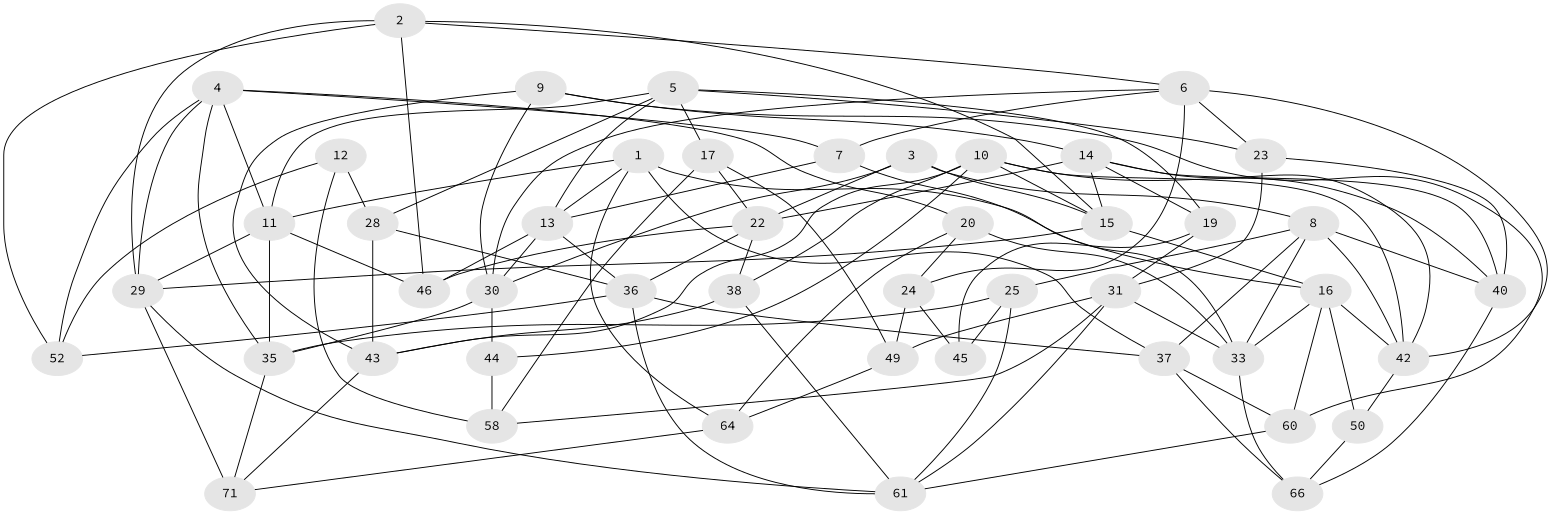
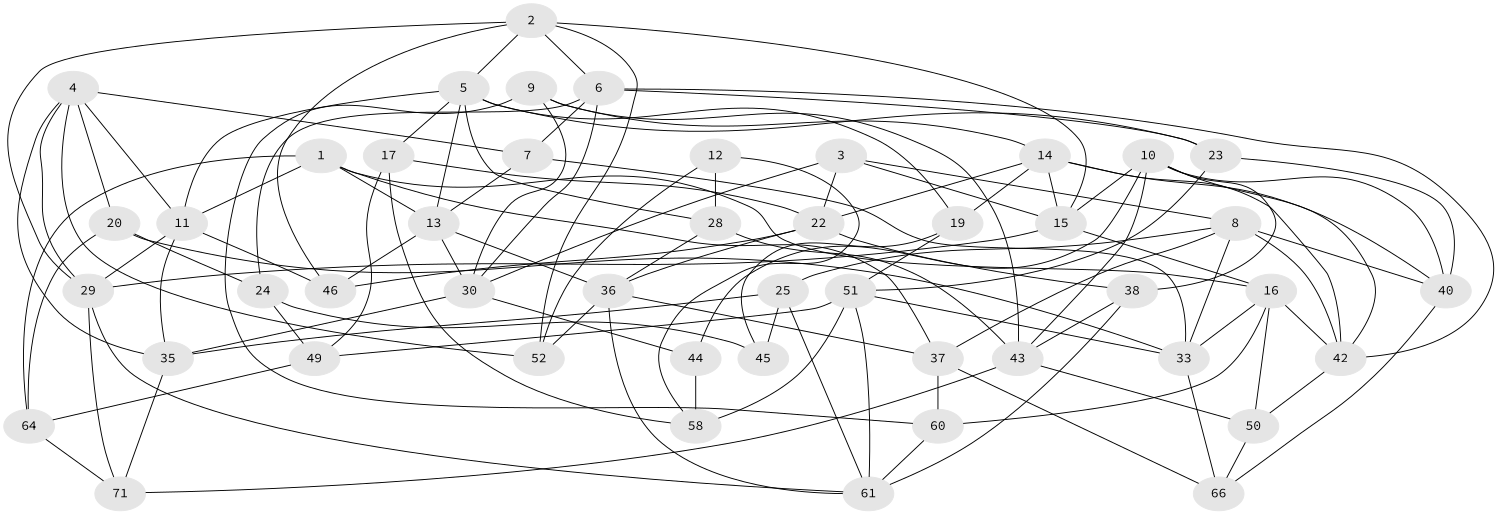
none -> (498, 54)
(1115, 291) -> (851, 291)
none -> (1136, 392)
